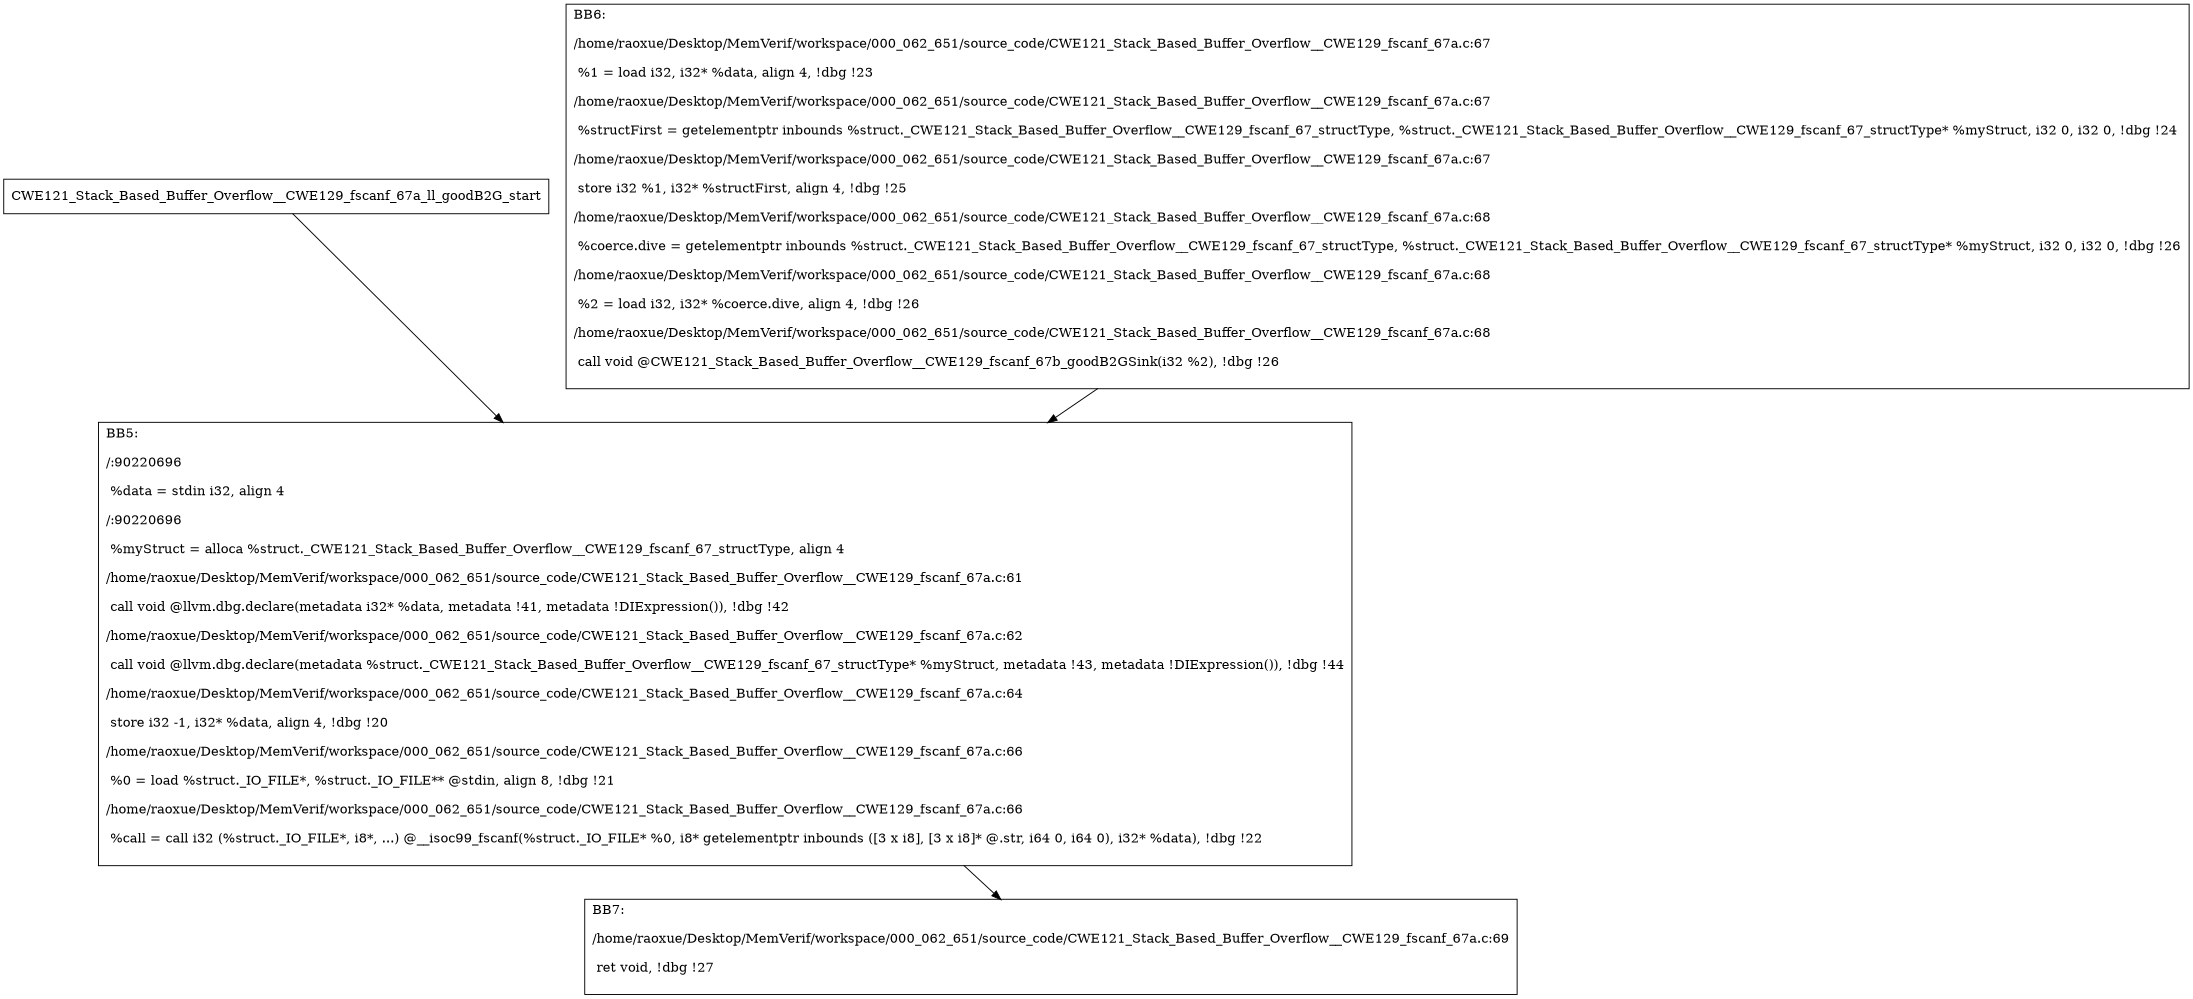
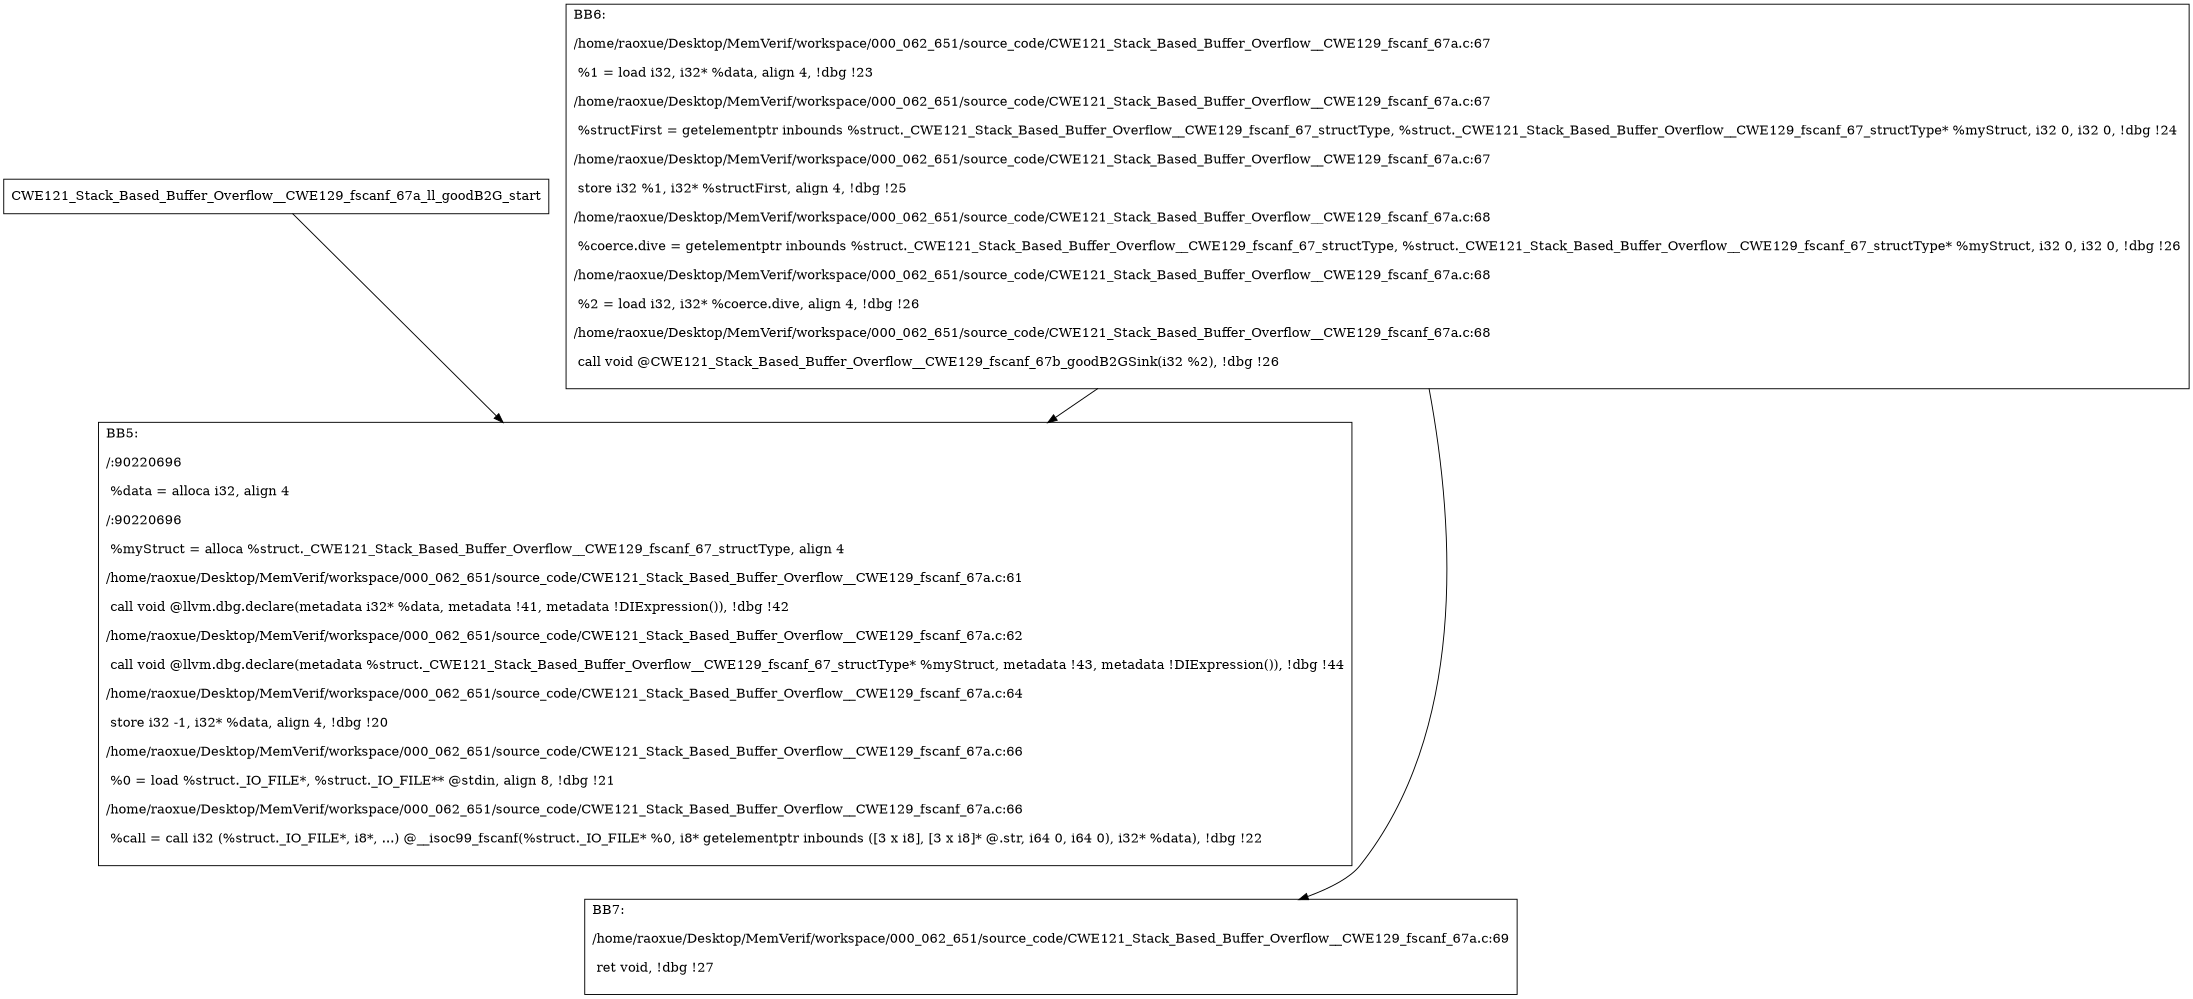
(196, 491) -> (198, 491)
(979, 879) -> (1439, 666)
